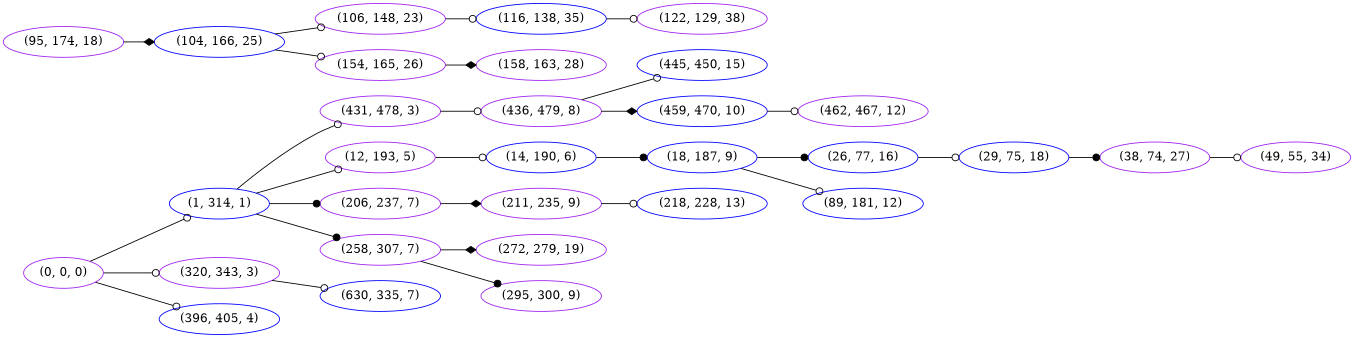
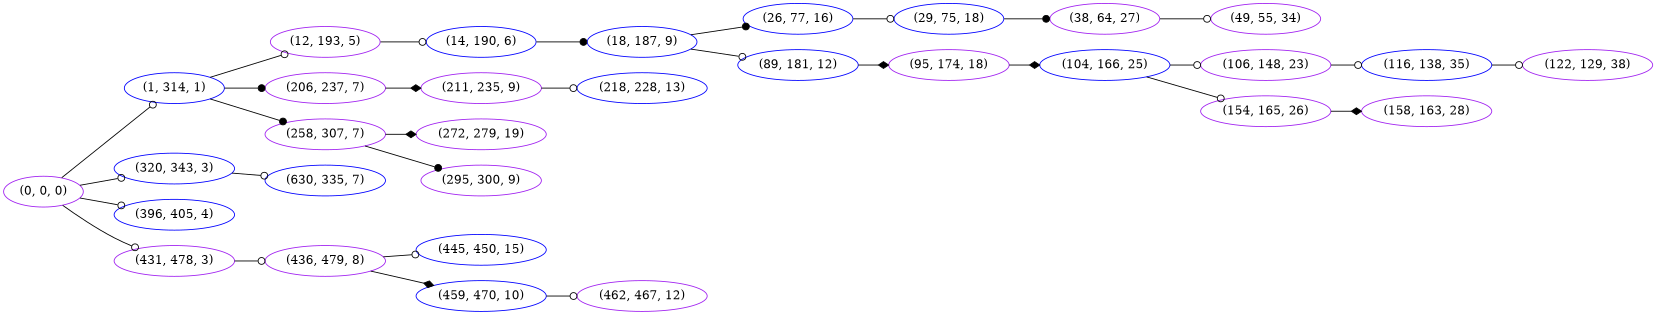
none -> (868, 65)
(284, 154) -> (96, 228)
(1155, 157) -> (1105, 19)
(219, 273) -> (174, 169)
